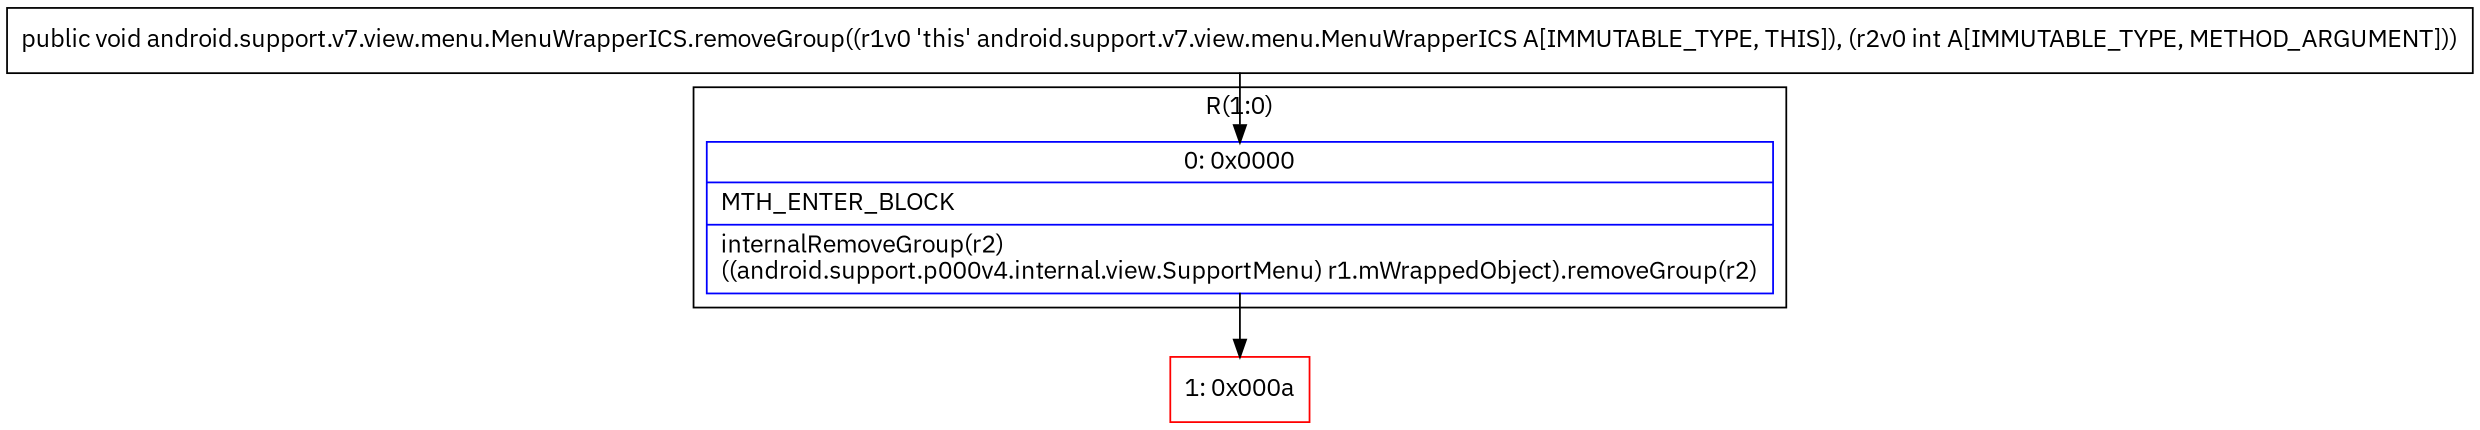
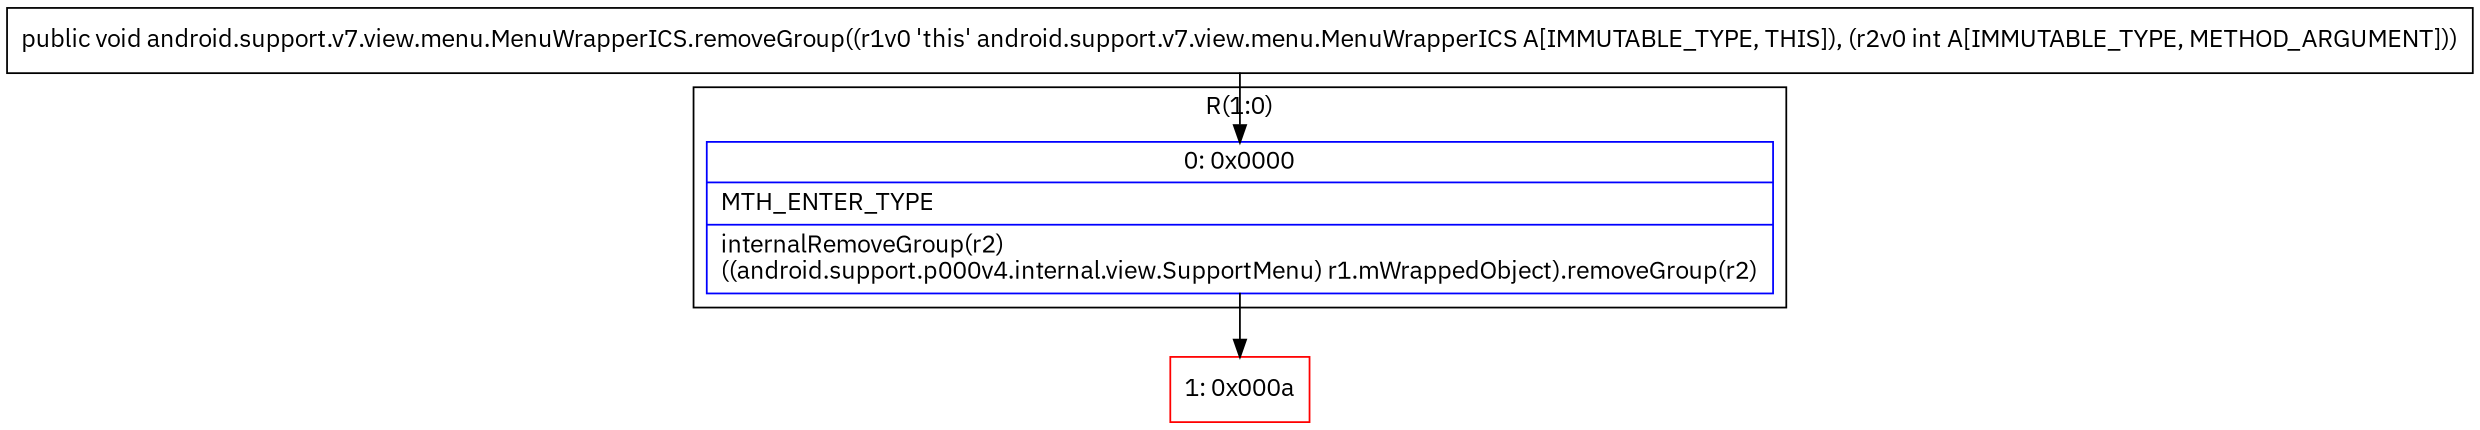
(838, 203) -> (827, 203)
